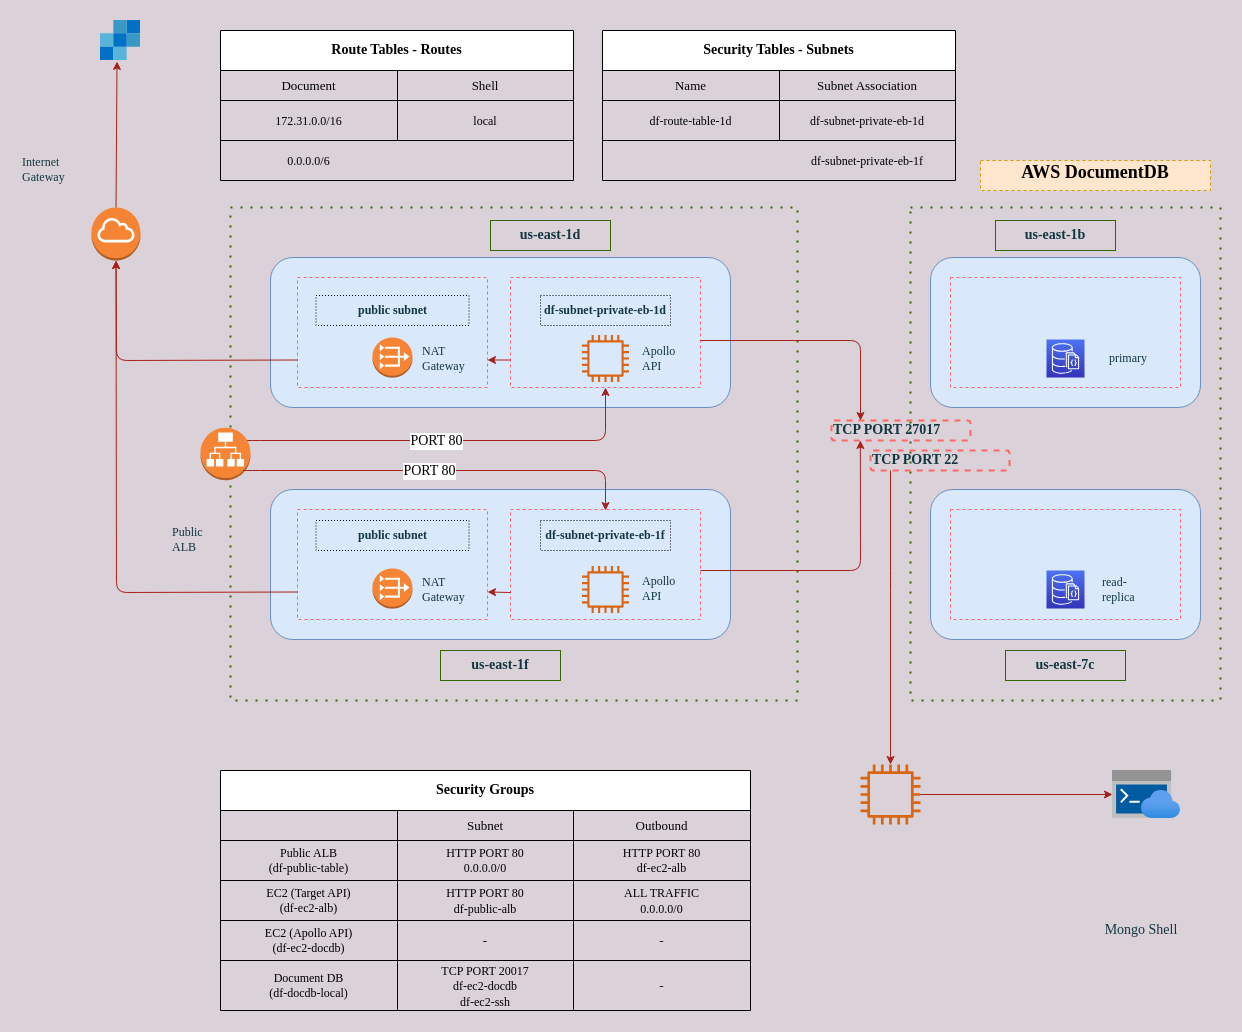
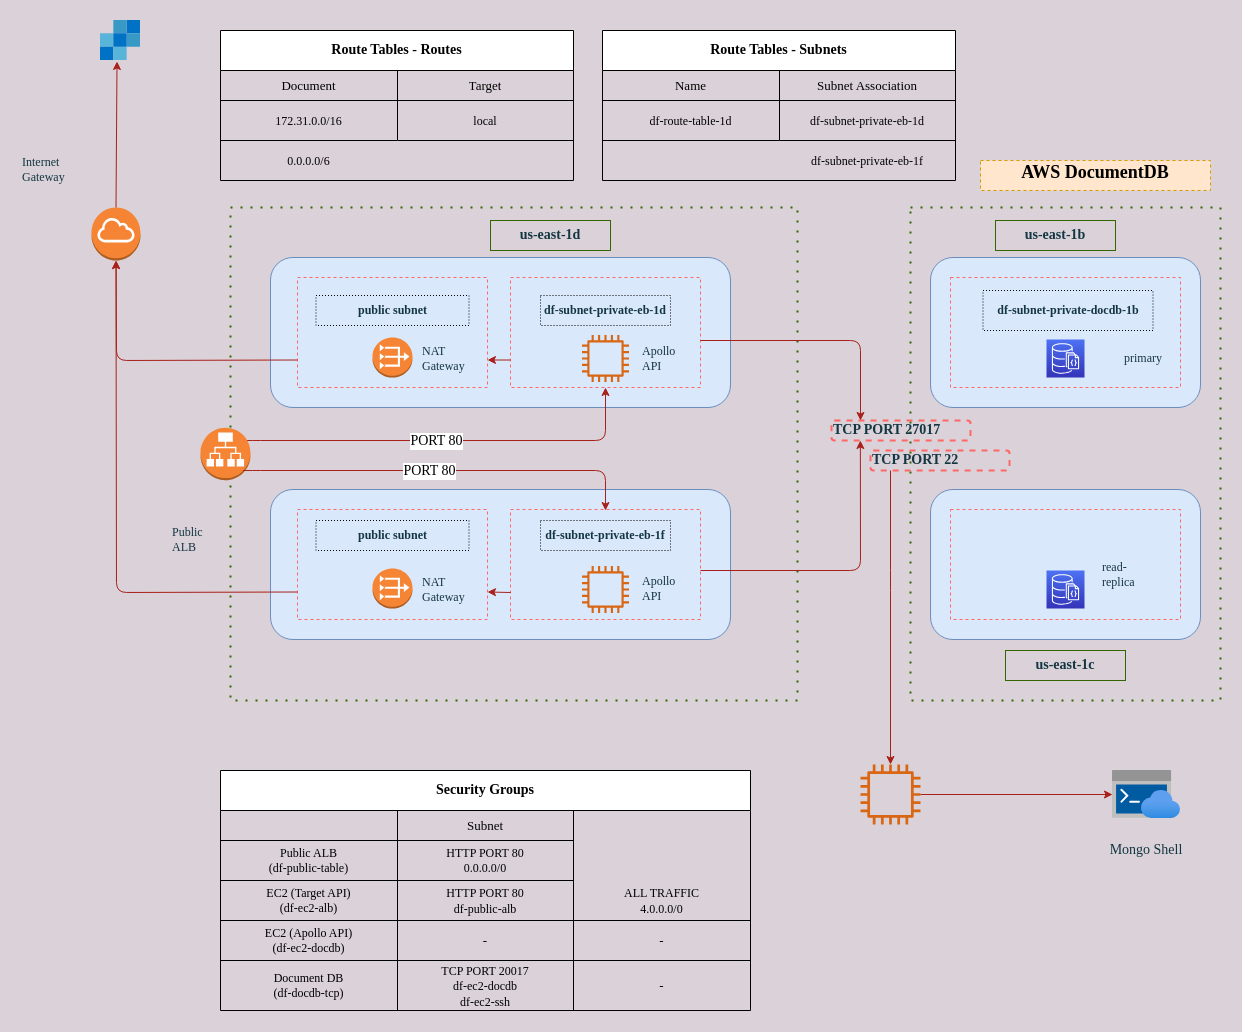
(779, 51) -> (779, 51)
(486, 86) -> (486, 86)
none -> (1068, 311)
(1128, 359) -> (1143, 359)
(1121, 590) -> (1121, 575)
(501, 666) -> none
(1066, 666) -> (1066, 666)
(662, 826) -> none
(662, 861) -> none
(662, 901) -> (662, 901)
(1142, 931) -> (1147, 851)
(309, 986) -> (309, 986)
